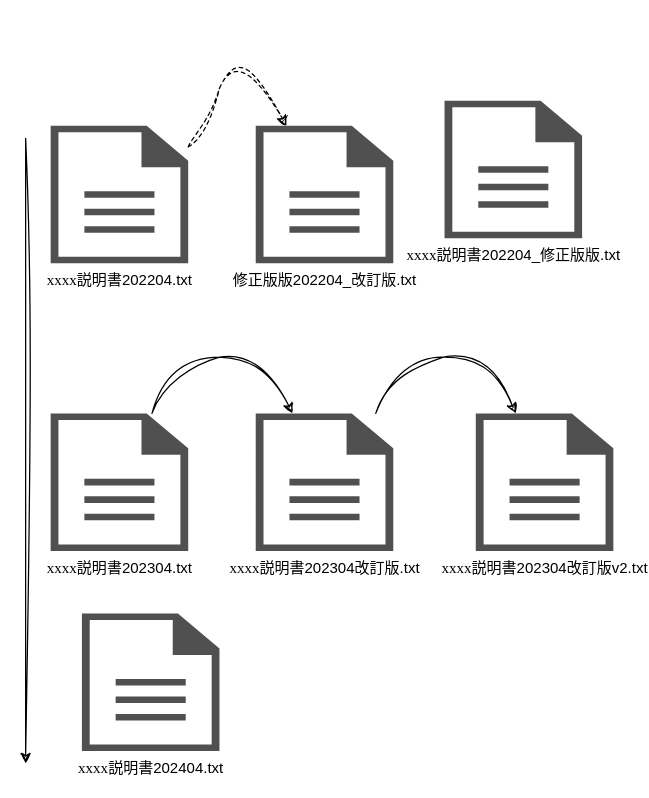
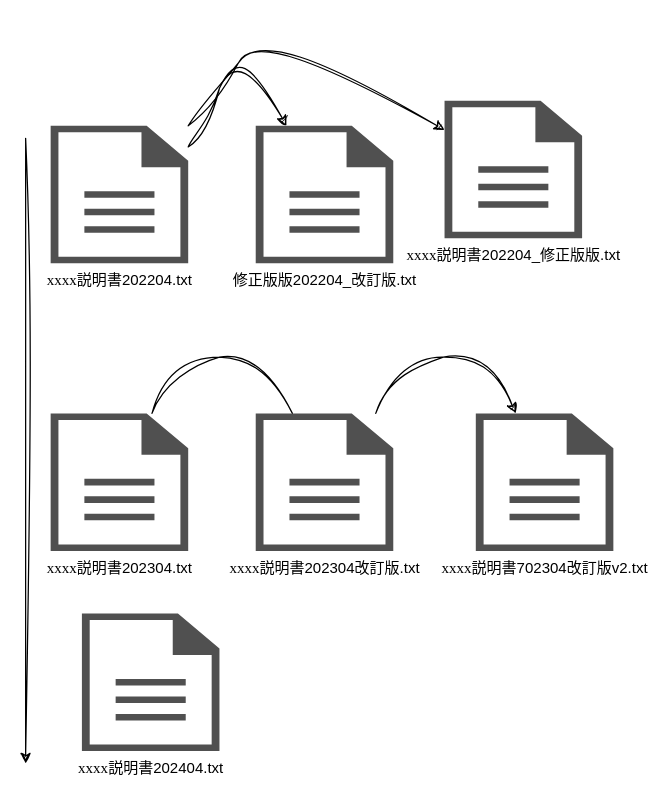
none -> (328, 71)
(263, 88) -> (263, 88)
(270, 376) -> (273, 381)
(545, 568) -> (545, 568)
